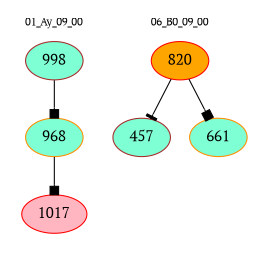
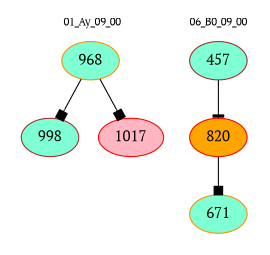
(54, 94) -> (73, 94)
(162, 97) -> (218, 97)
(218, 137) -> (218, 214)
